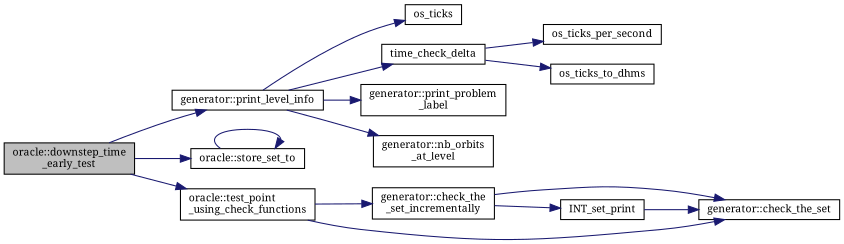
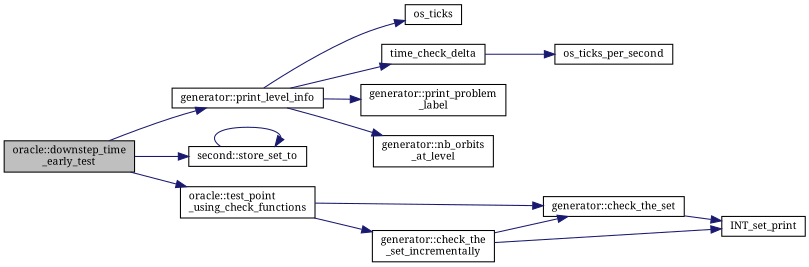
(602, 74) -> none
(248, 159) -> (248, 156)
(666, 210) -> (698, 218)
